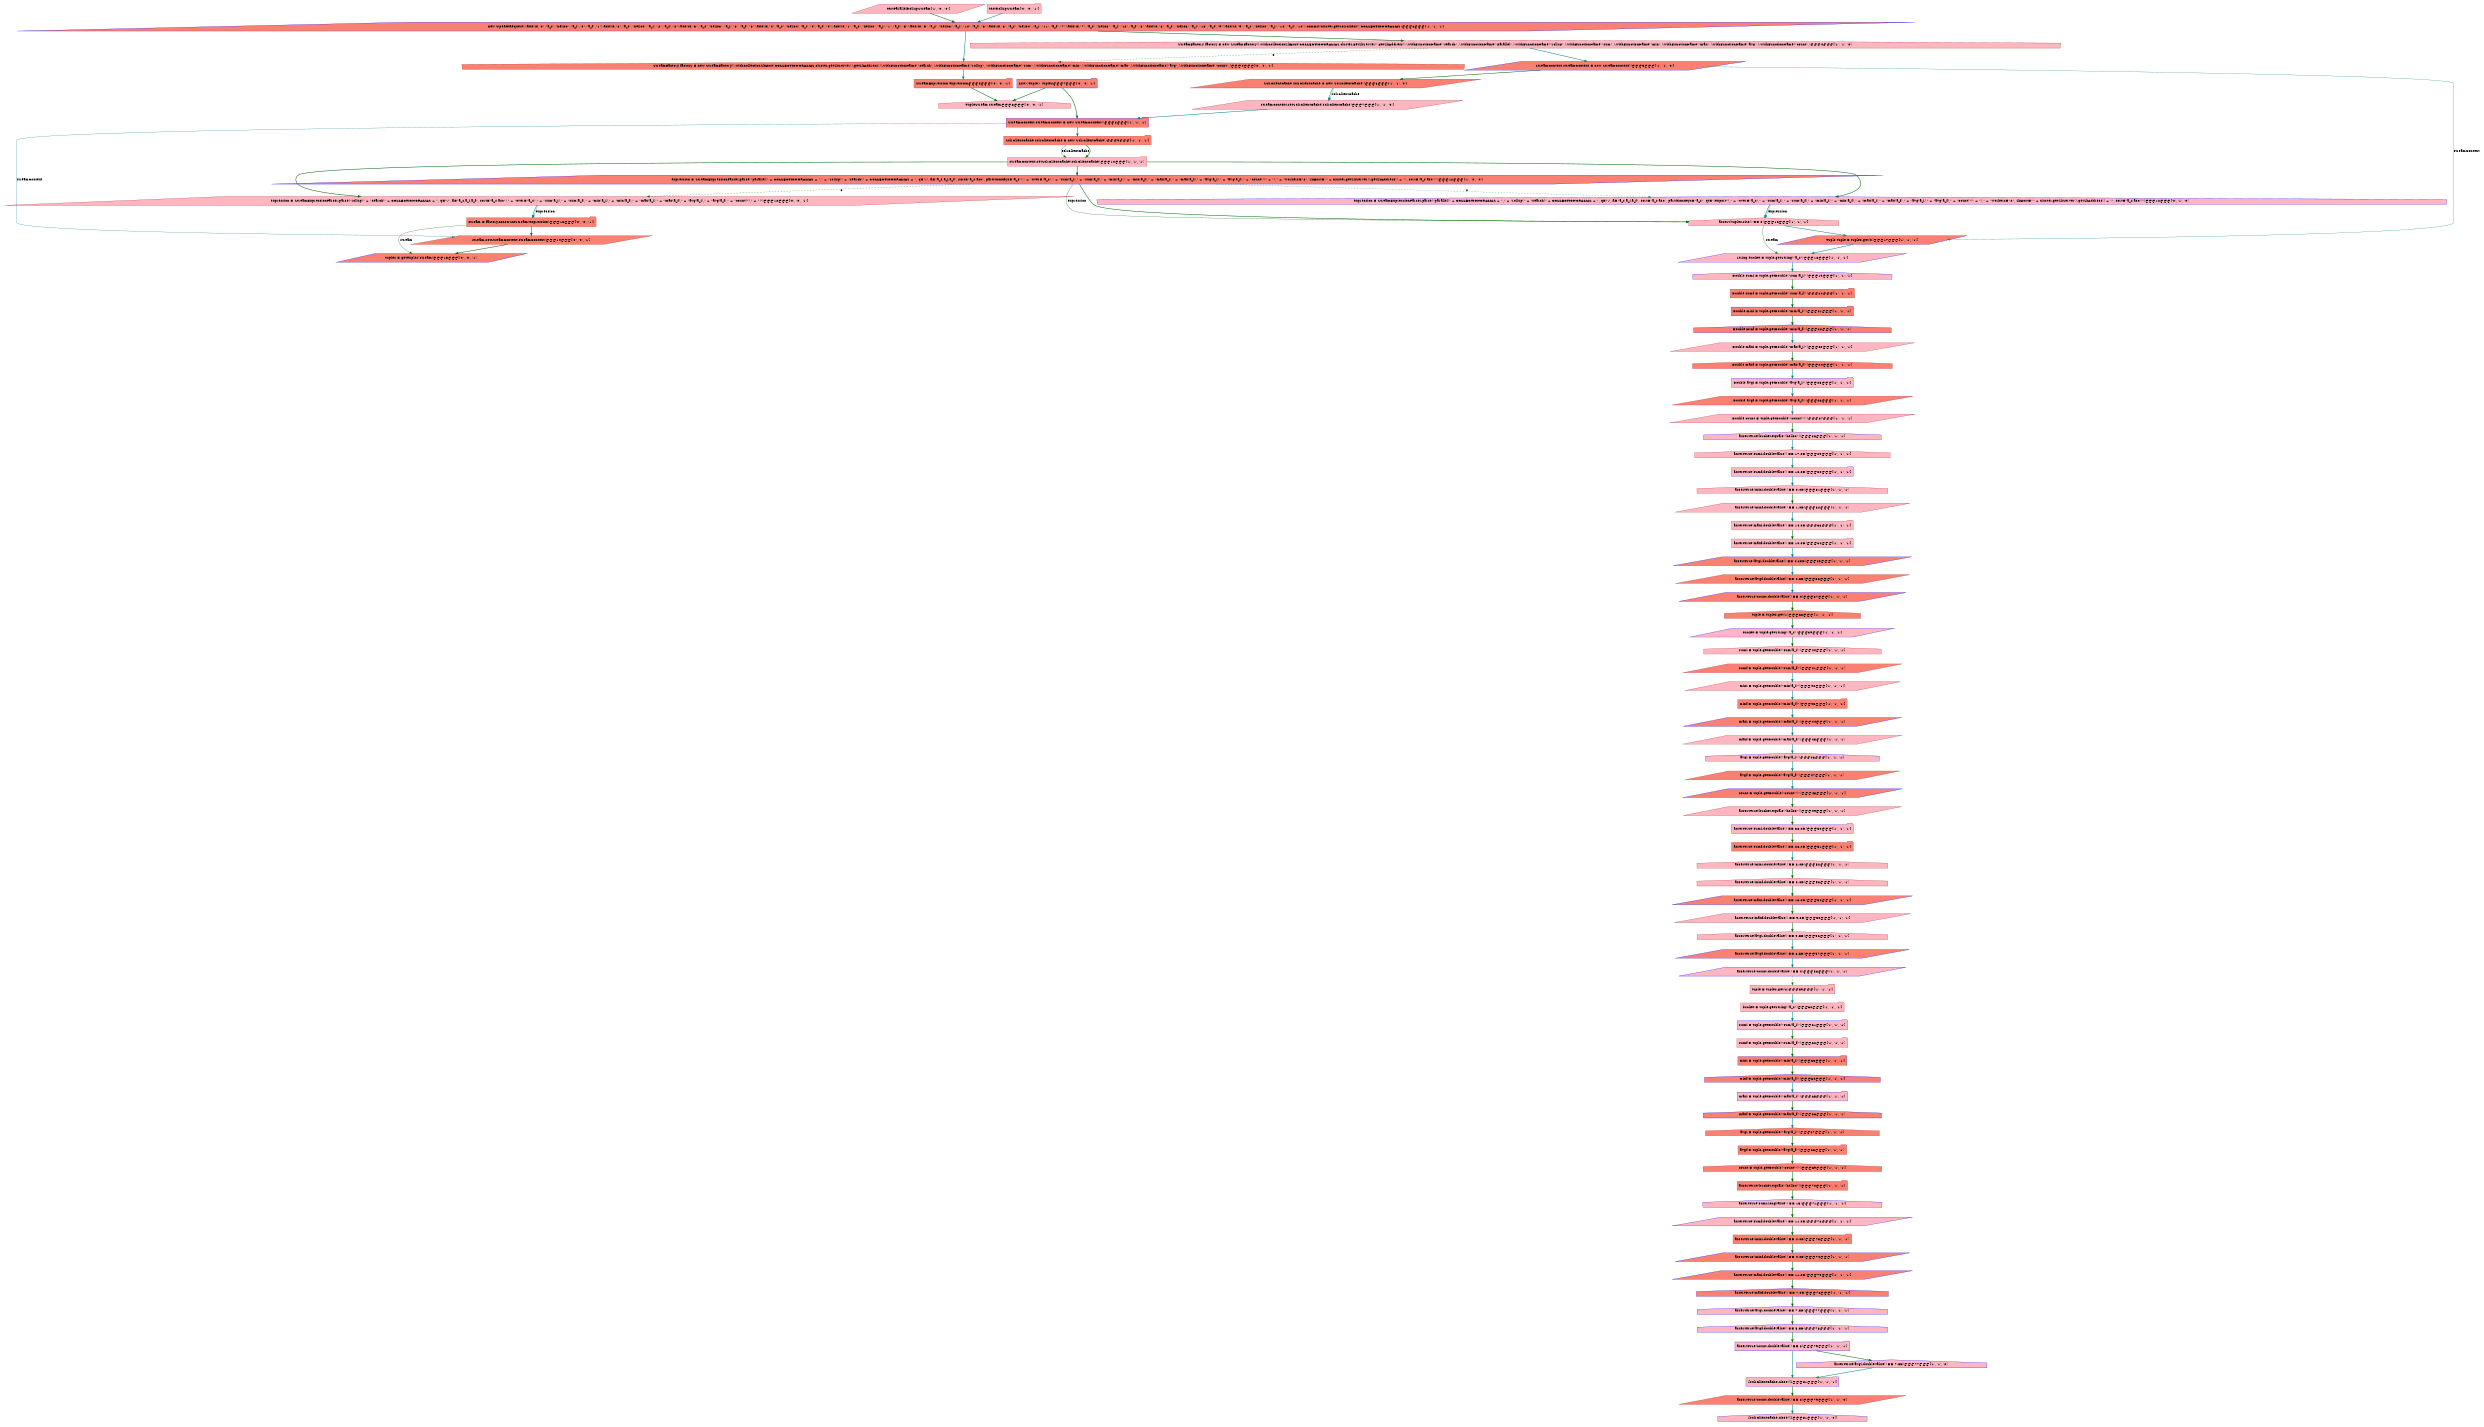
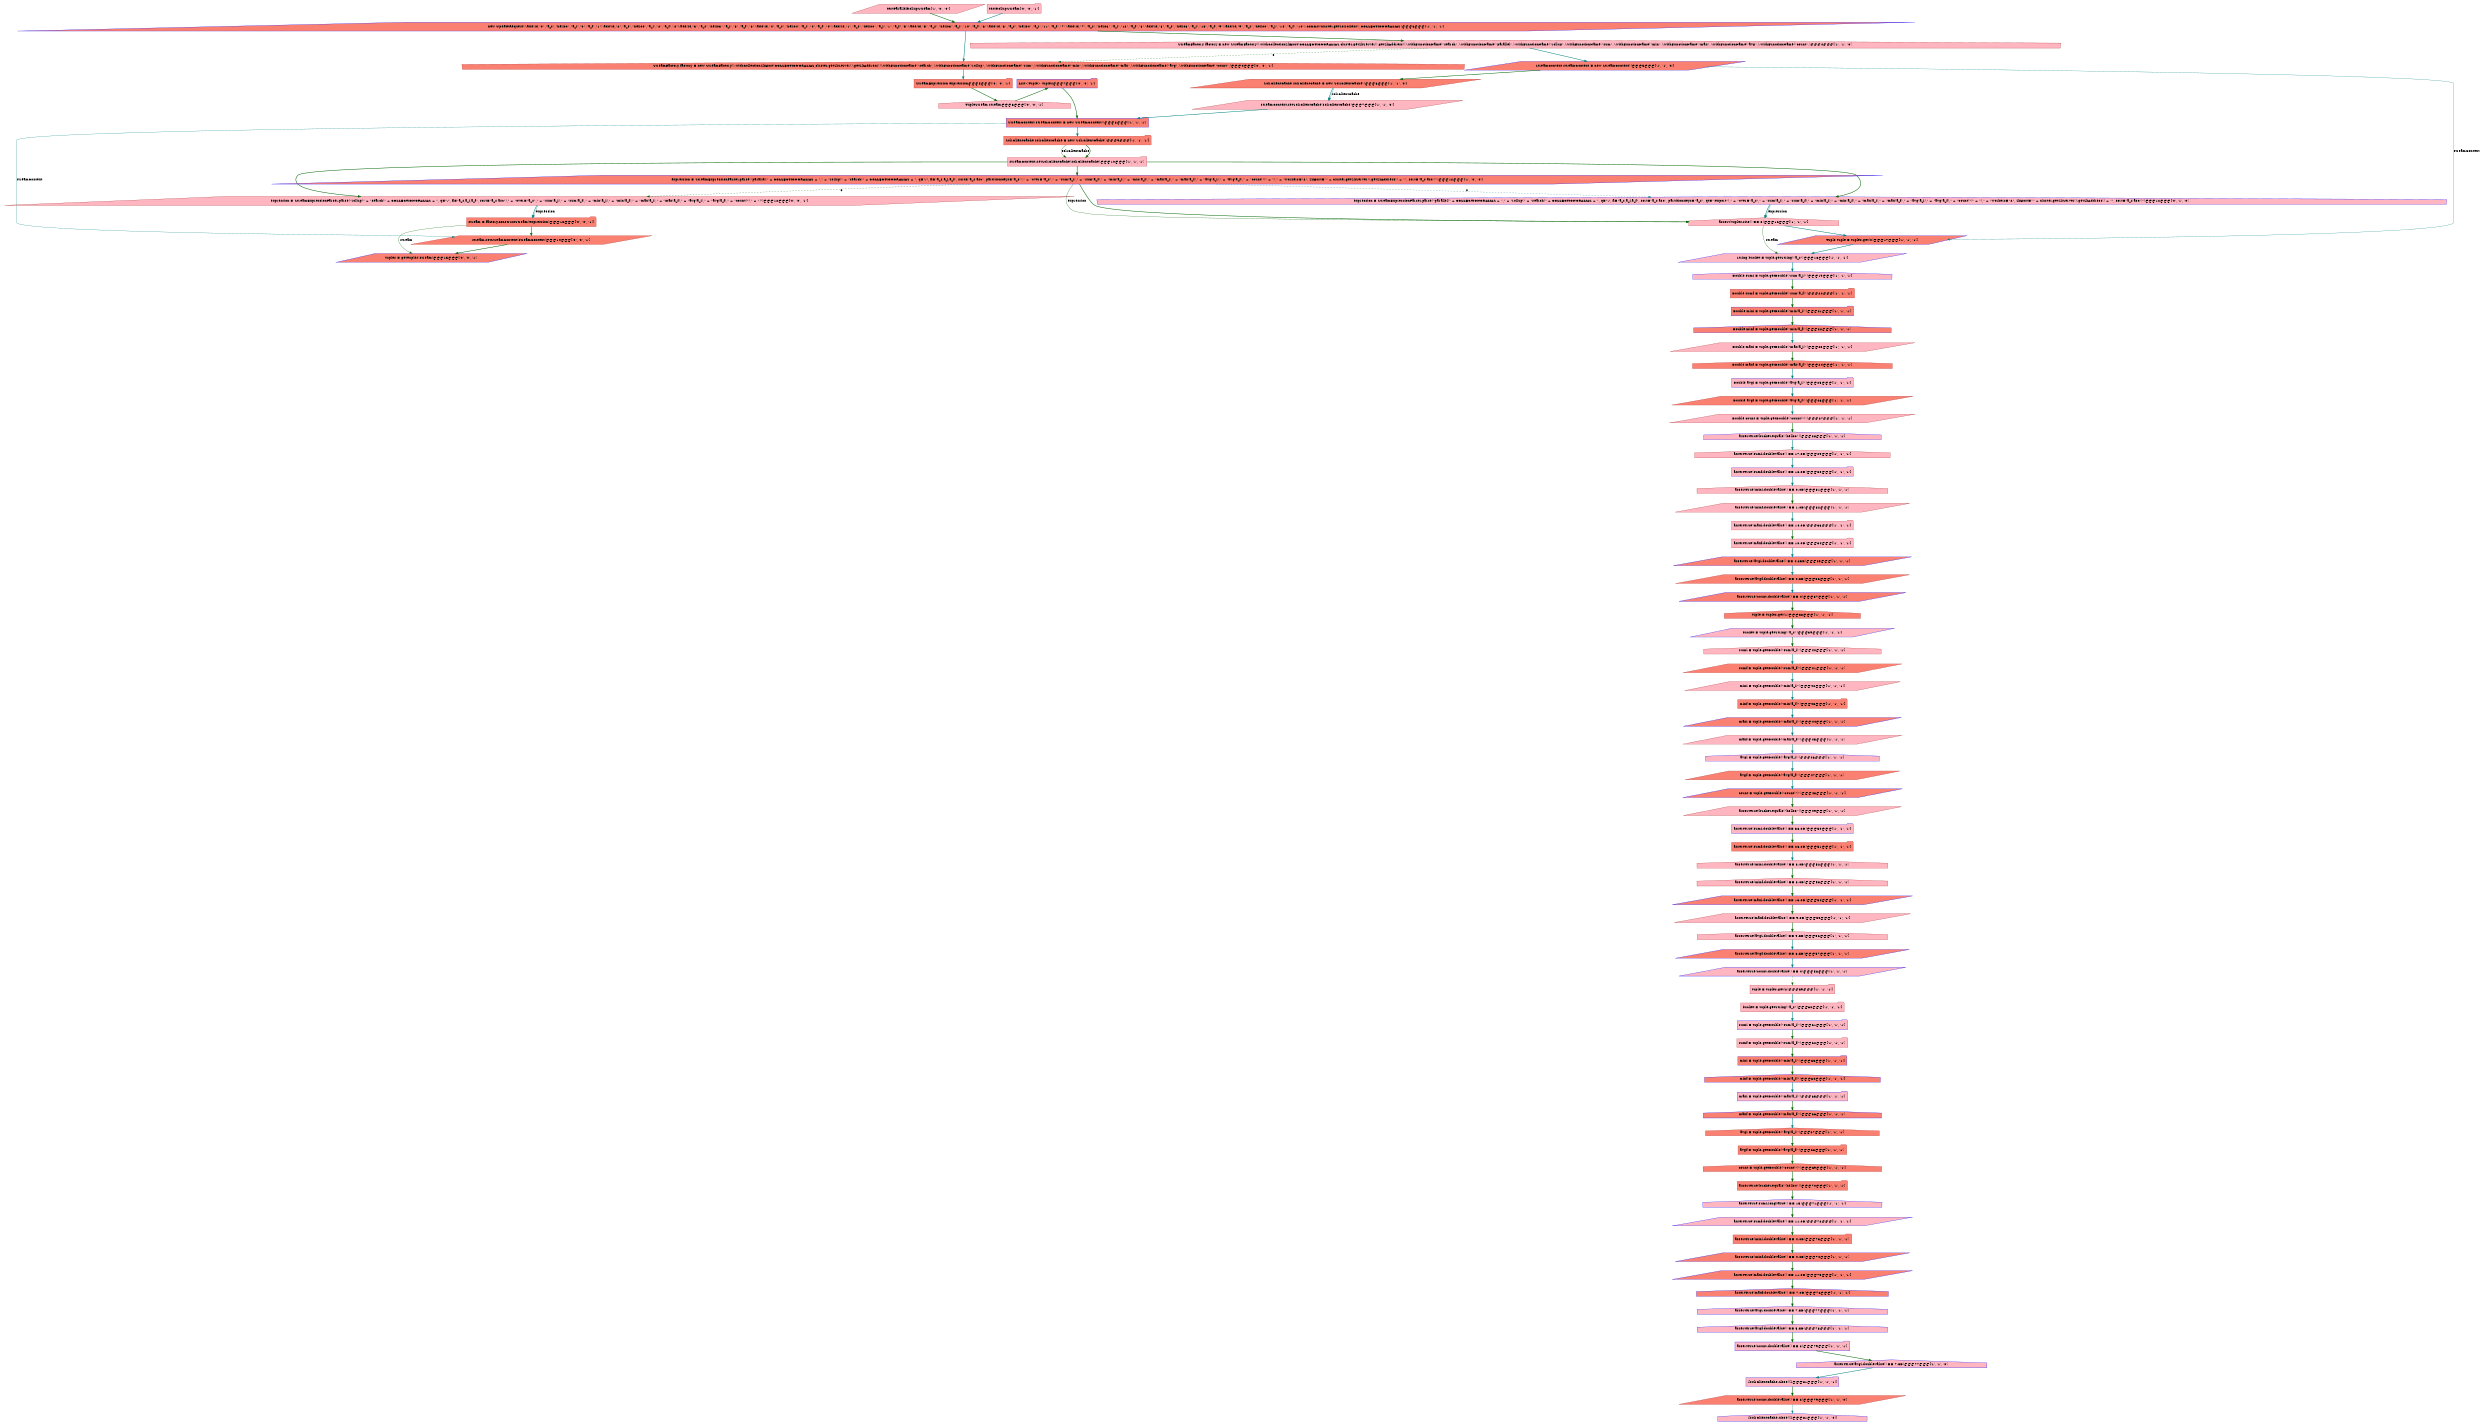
(1030, 94) -> (1030, 95)
(1792, 1363) -> none
(1792, 1408) -> (1792, 1408)
